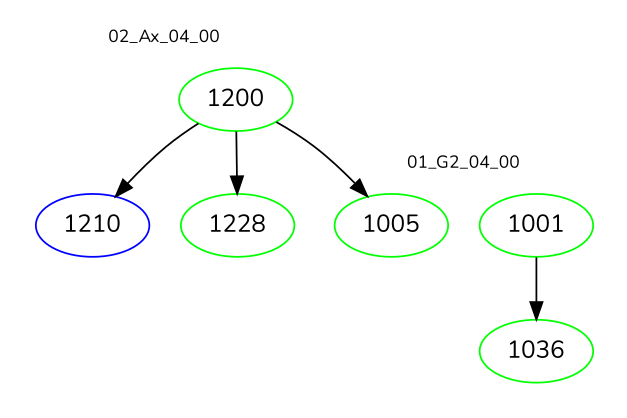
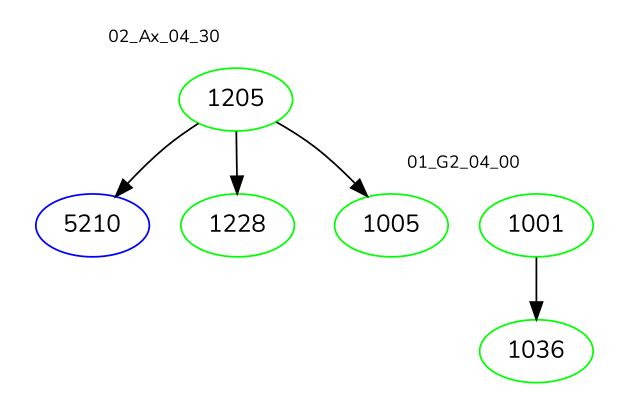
(164, 38) -> (164, 38)
(236, 100) -> (236, 100)
(93, 225) -> (93, 225)
